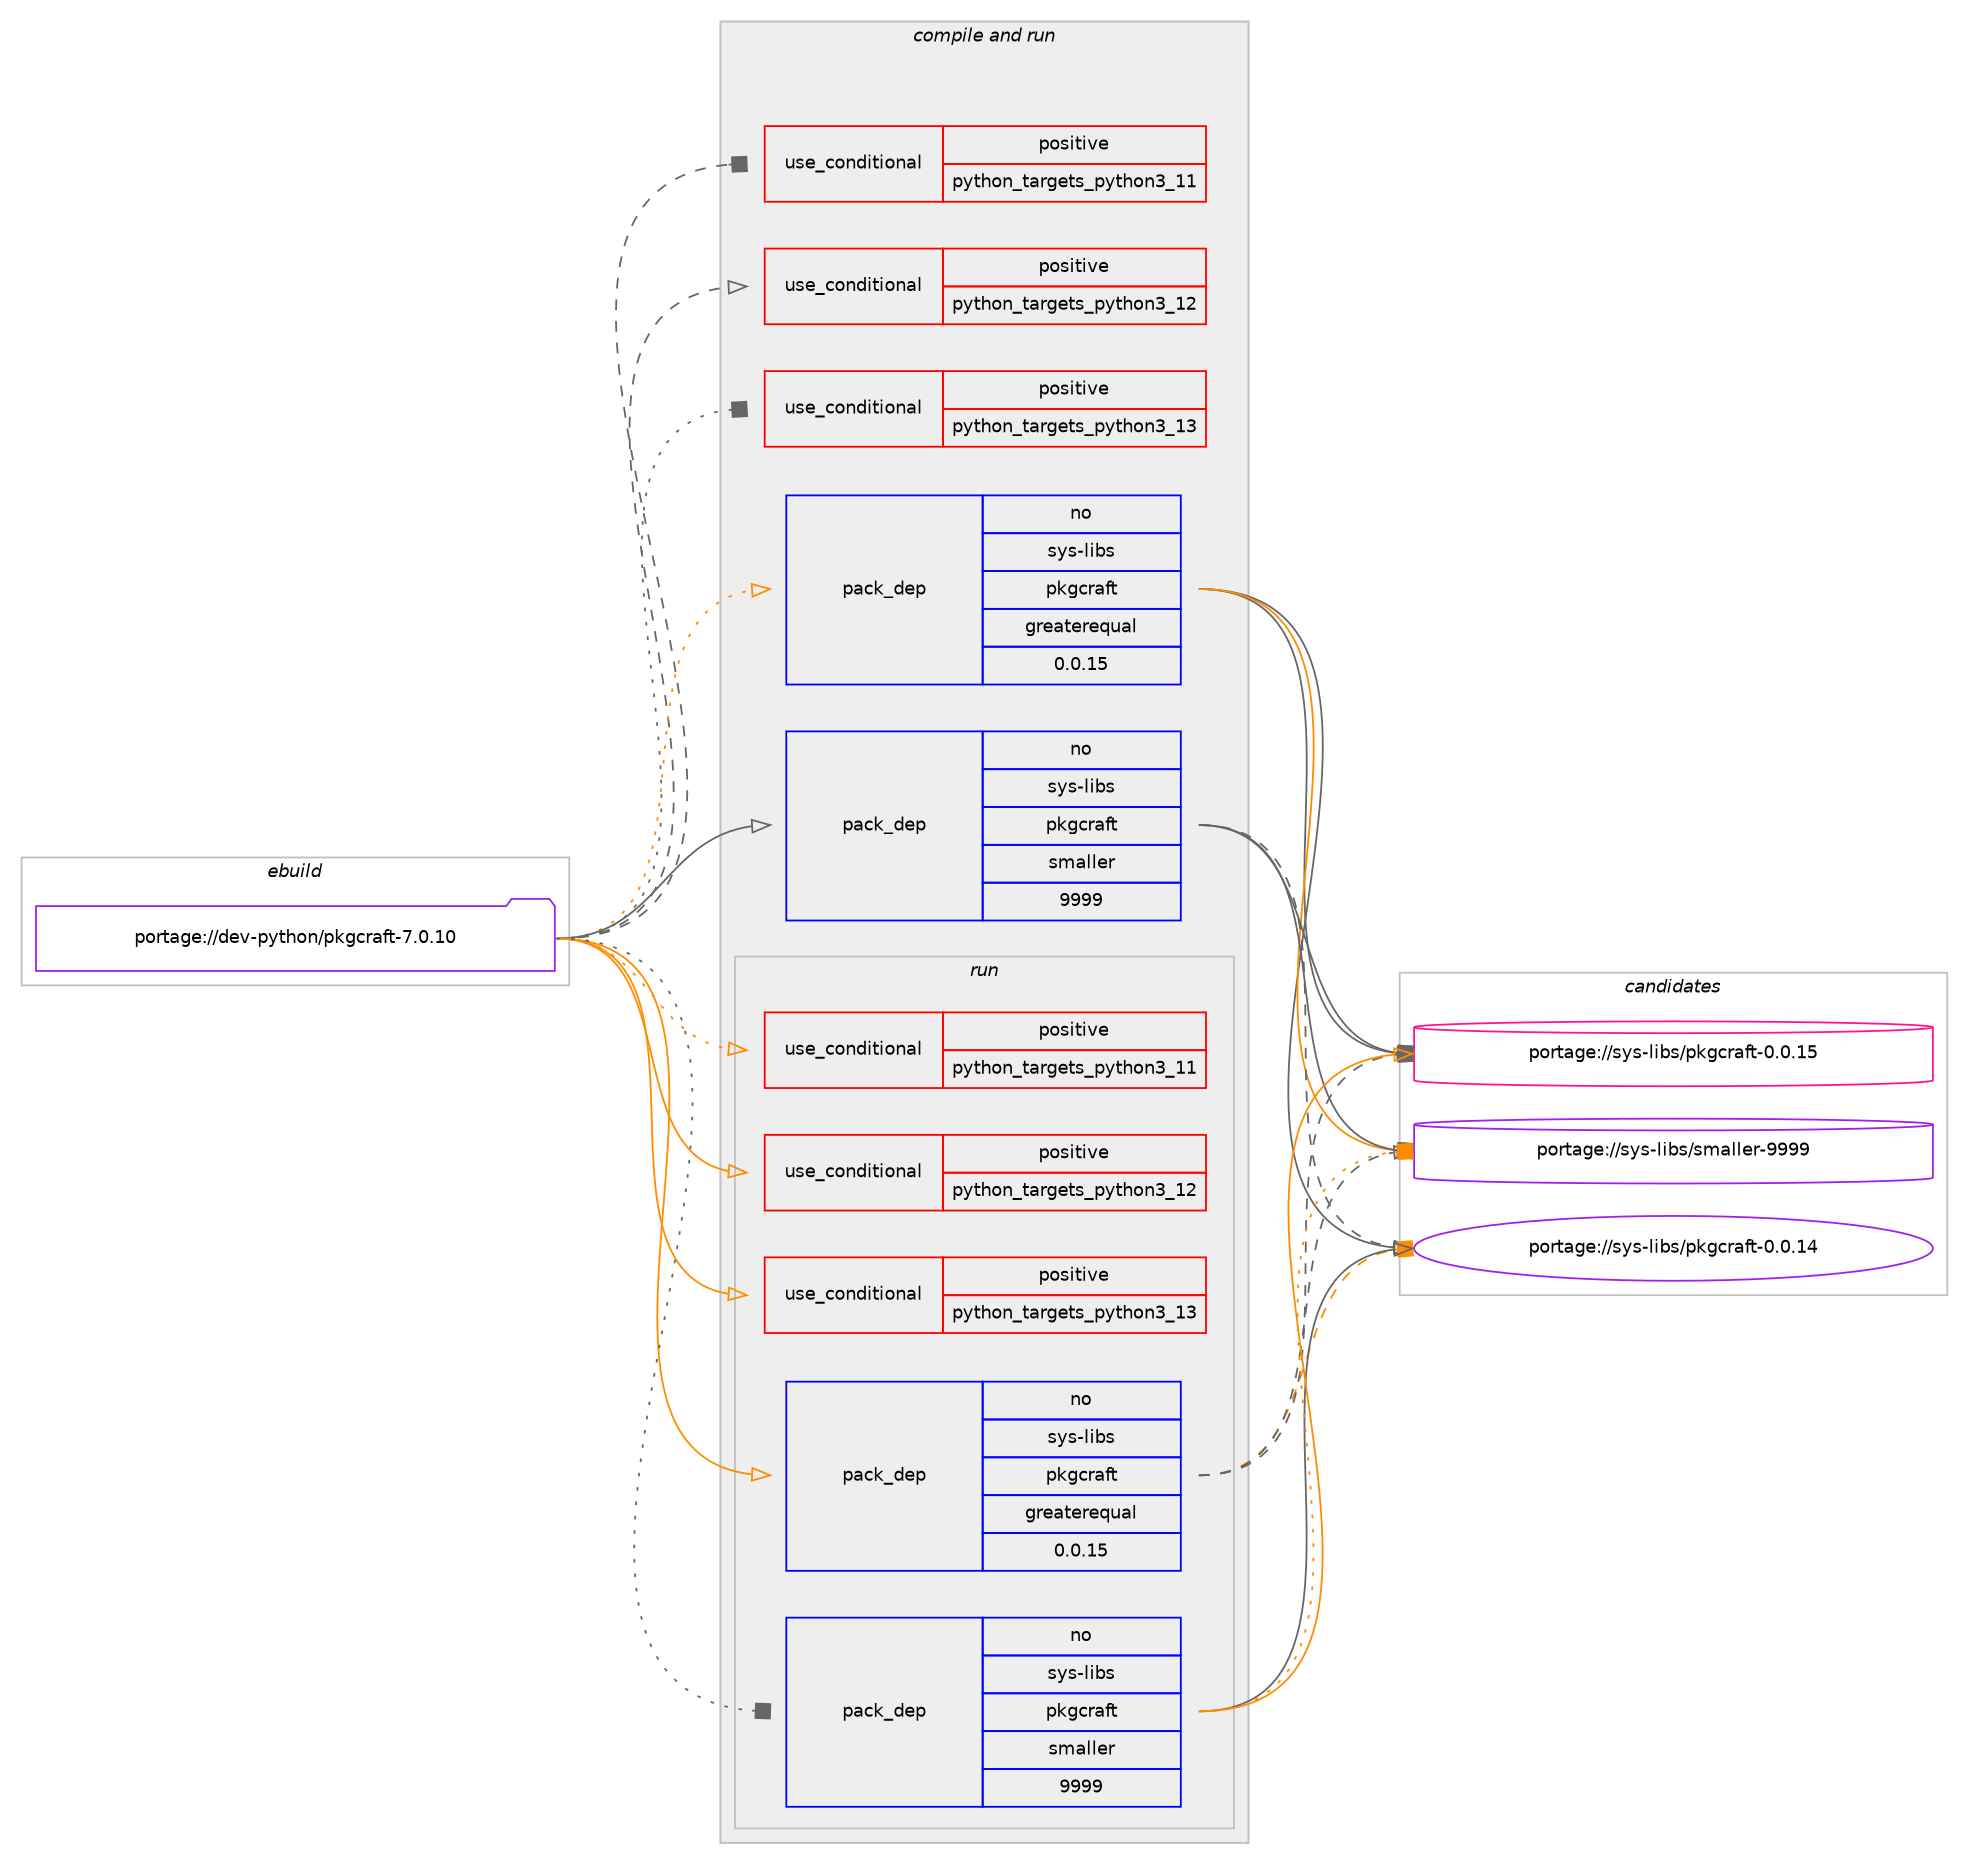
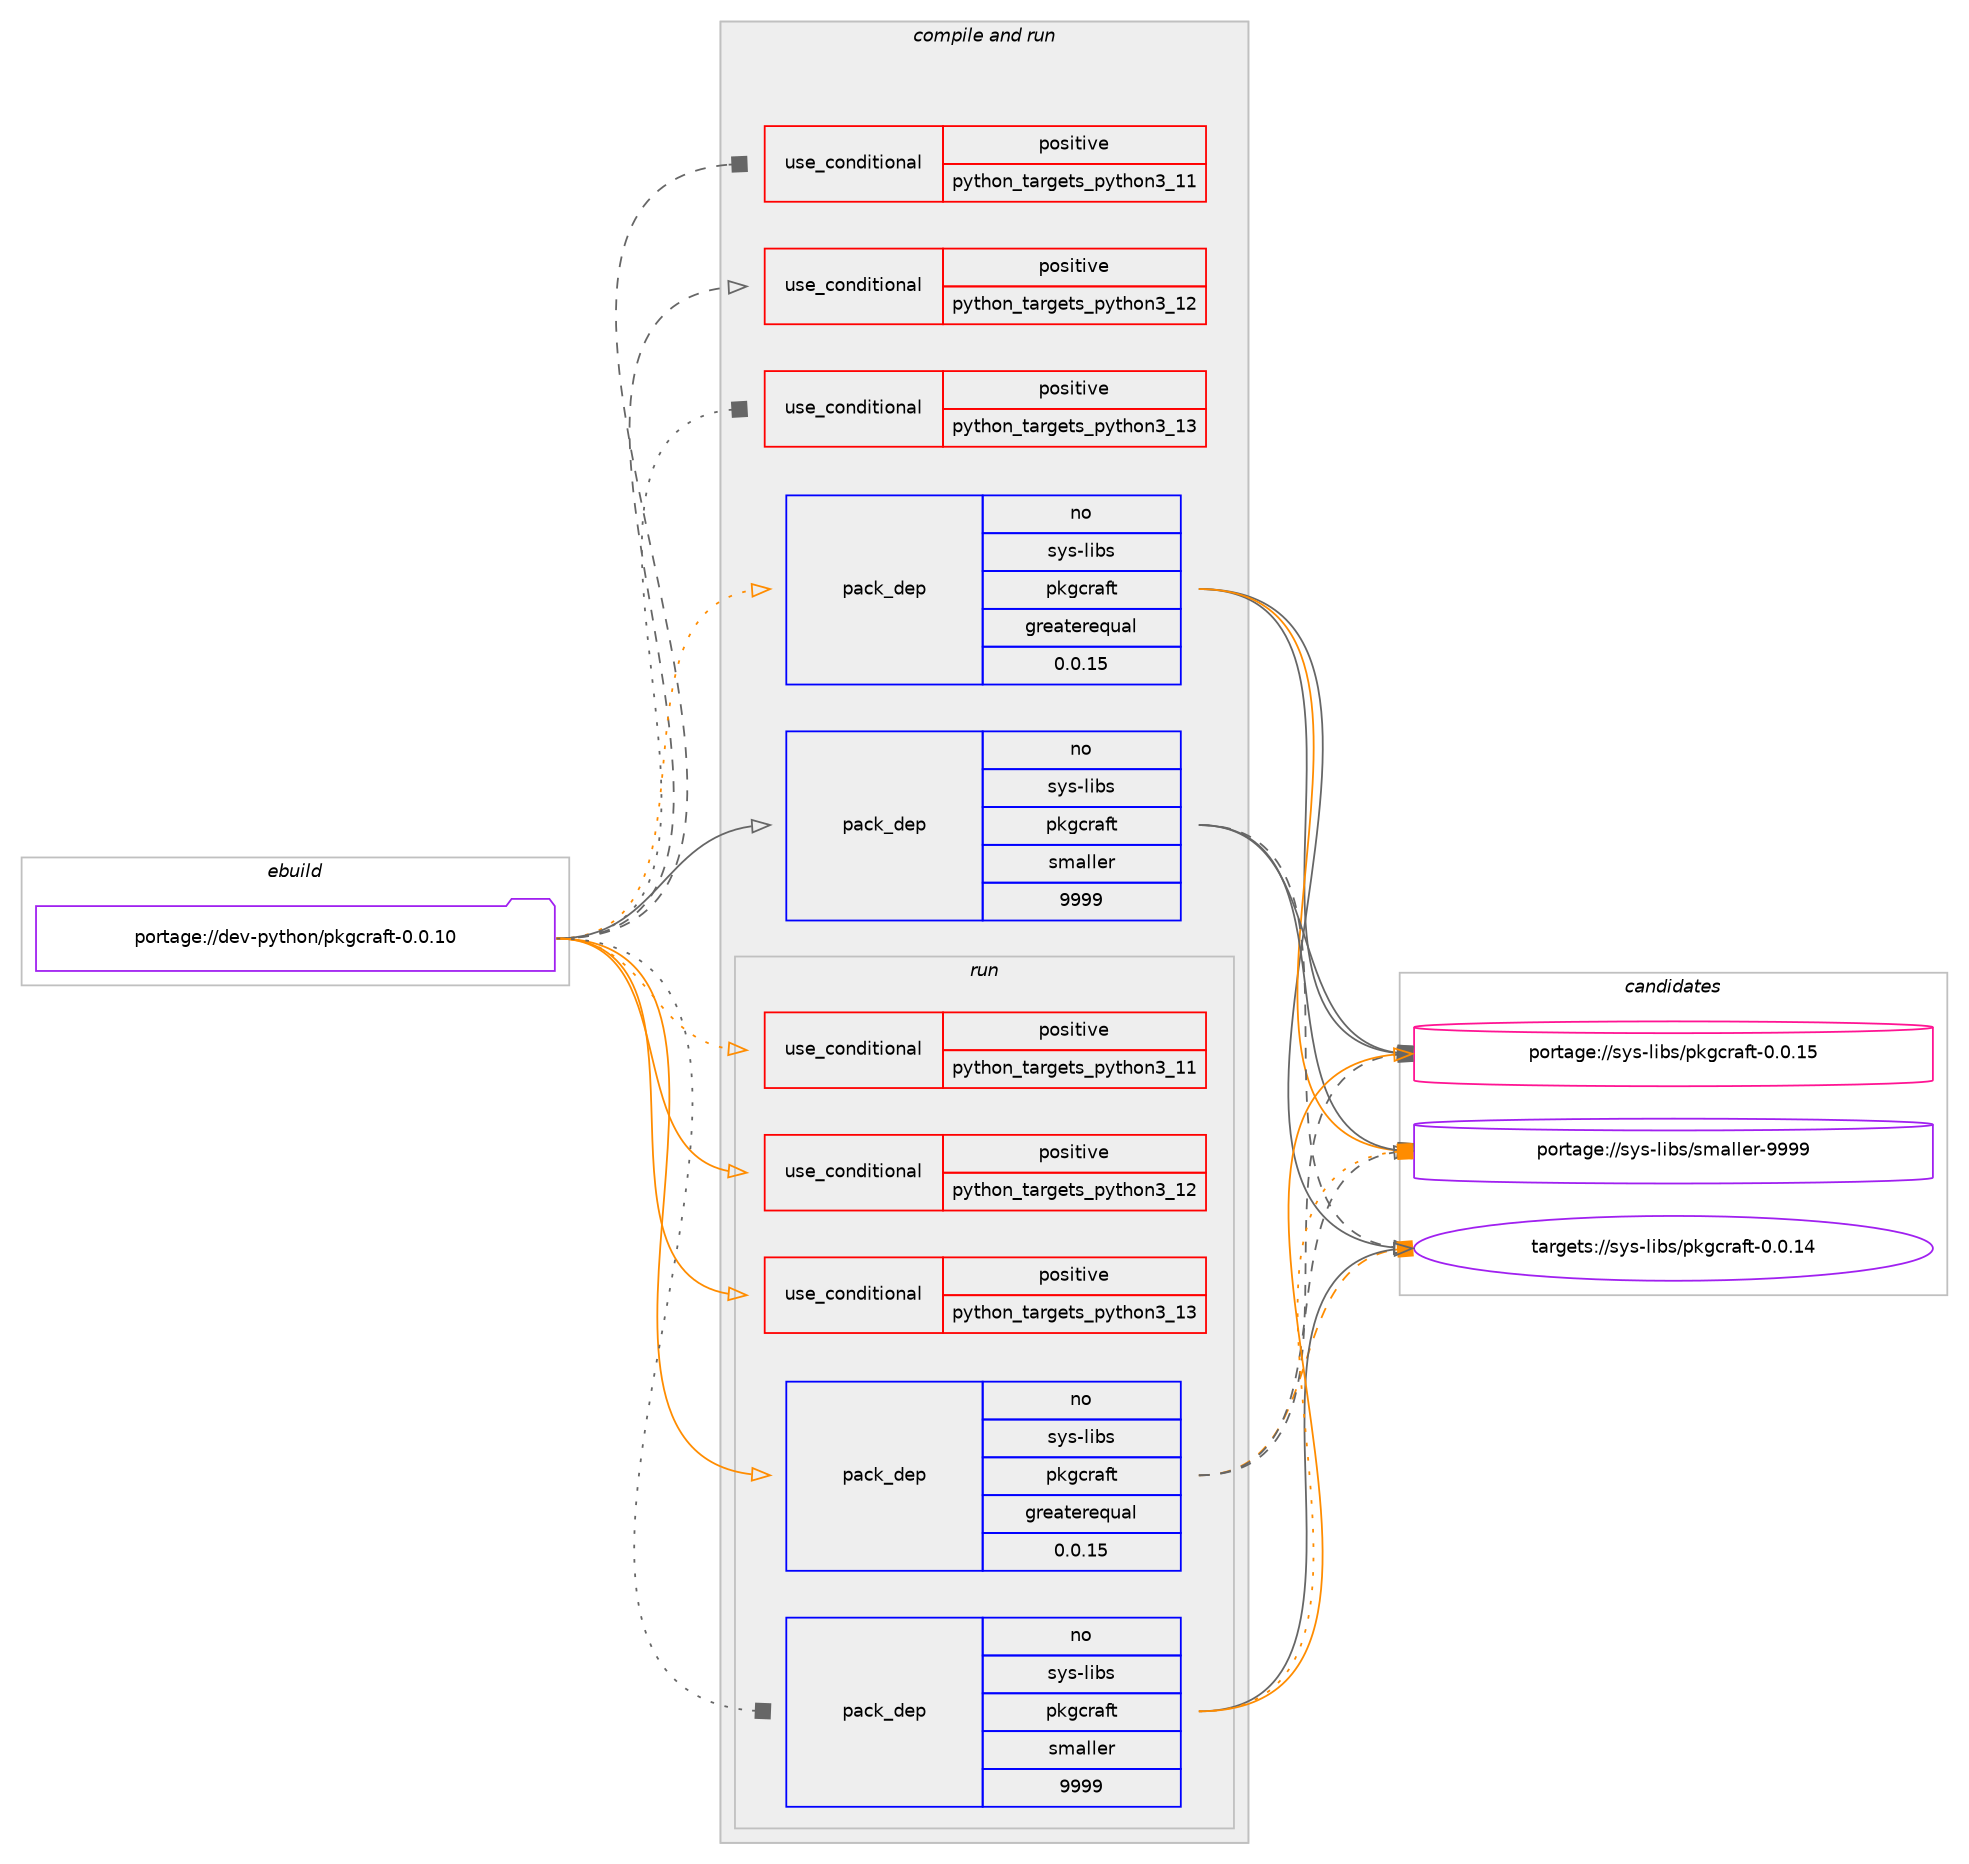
(295, 939) -> (295, 939)
(1673, 1248) -> (1673, 1248)
